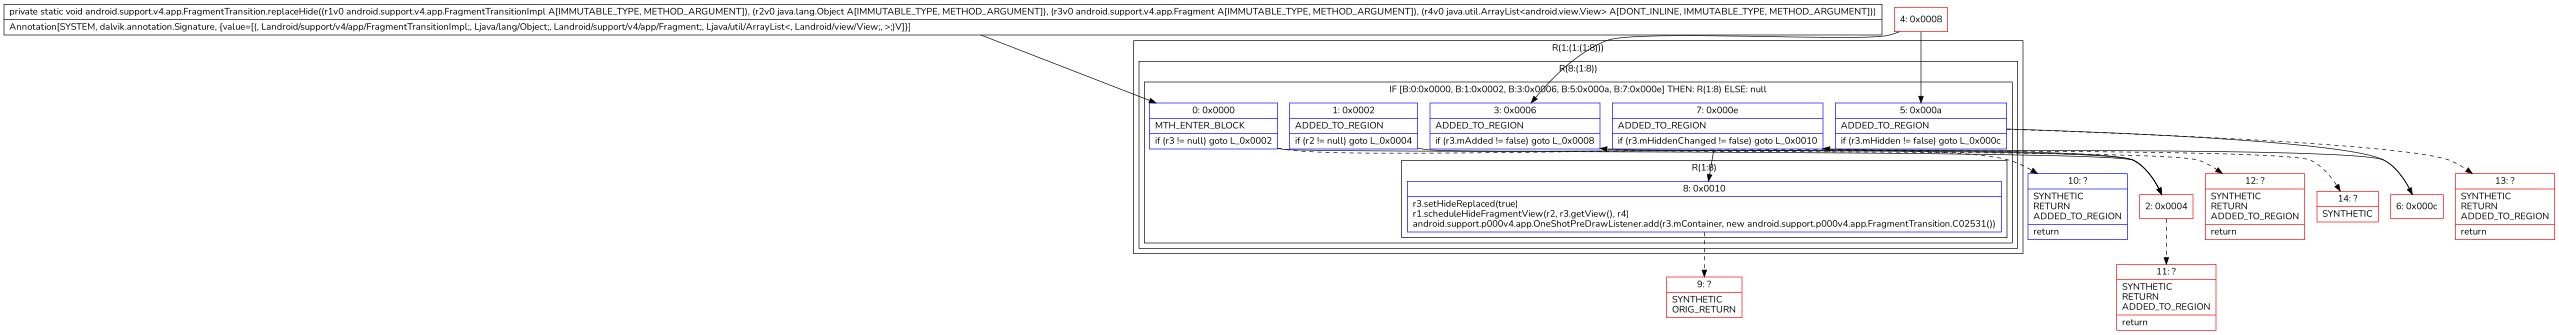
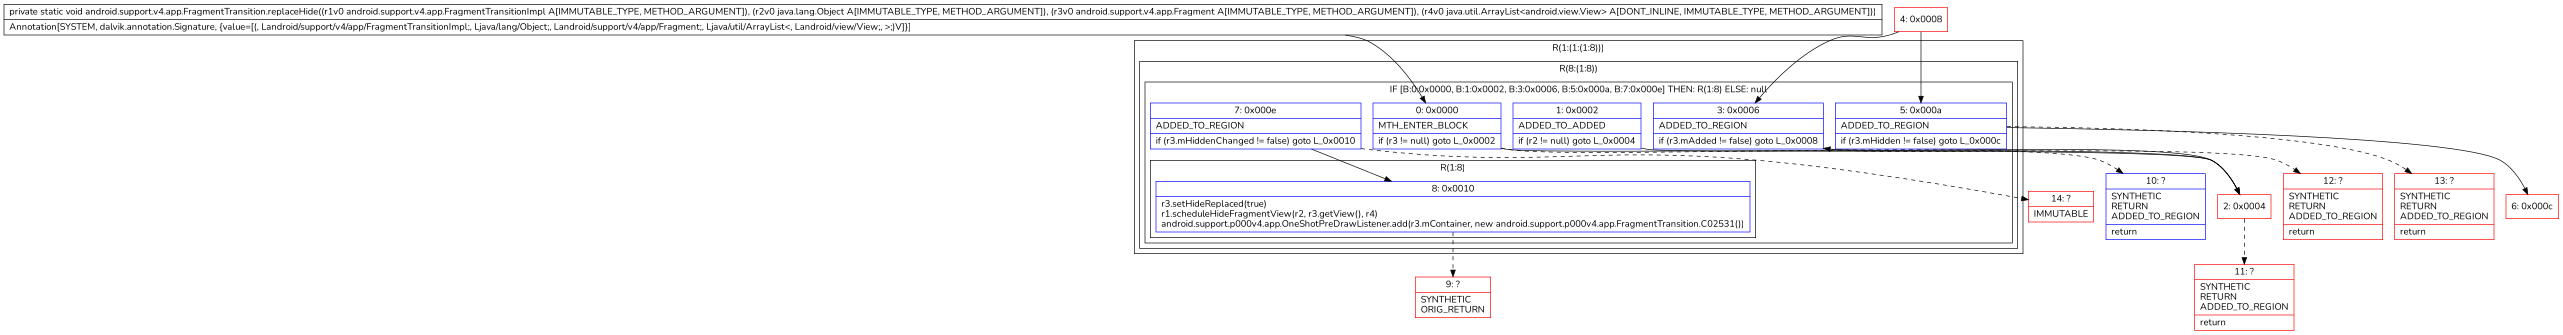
(1339, 126) -> (1562, 126)
(2130, 151) -> none
(2348, 214) -> (2061, 214)
